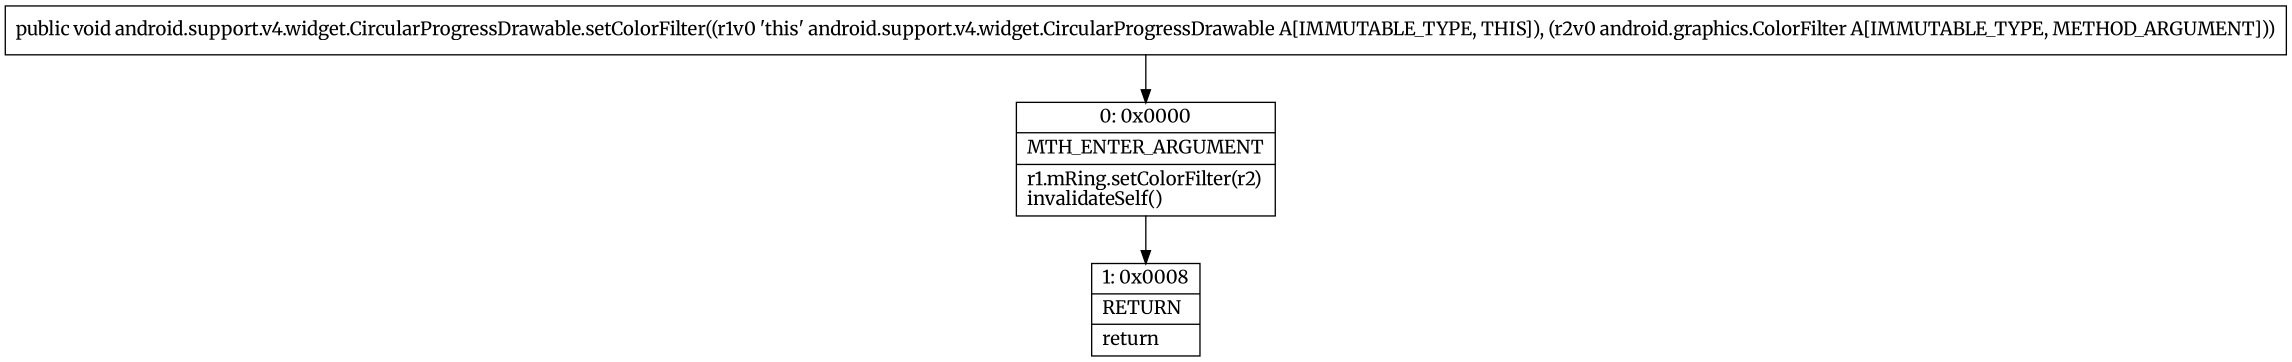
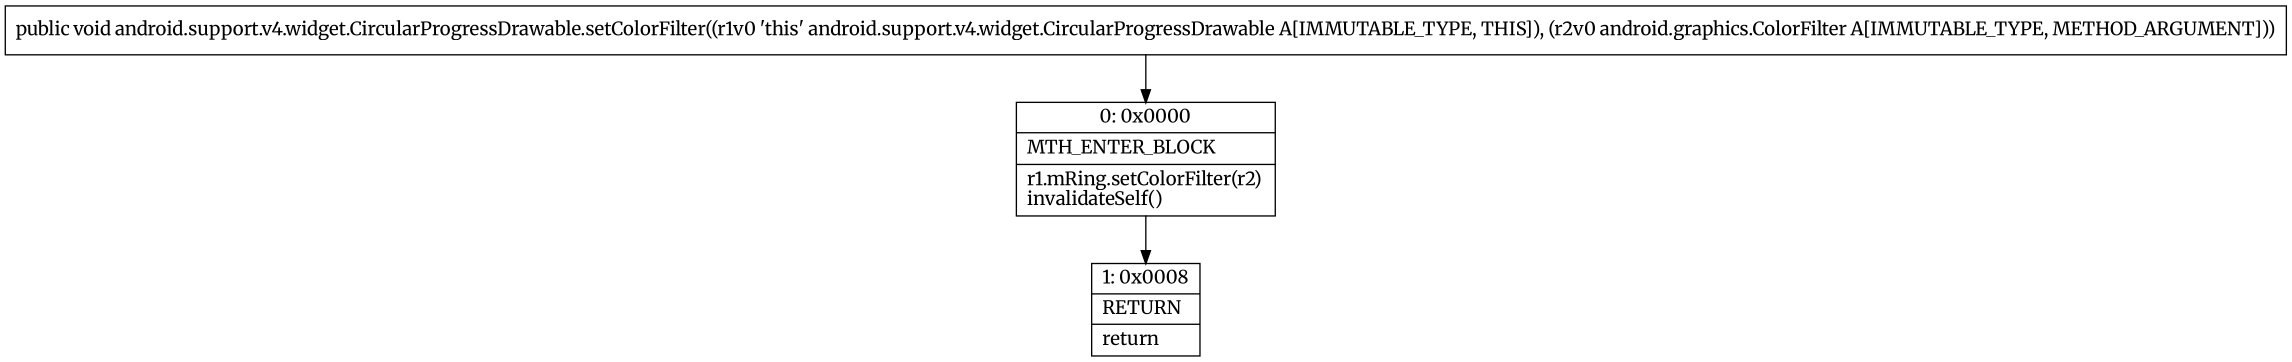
(1146, 148) -> (1121, 148)
